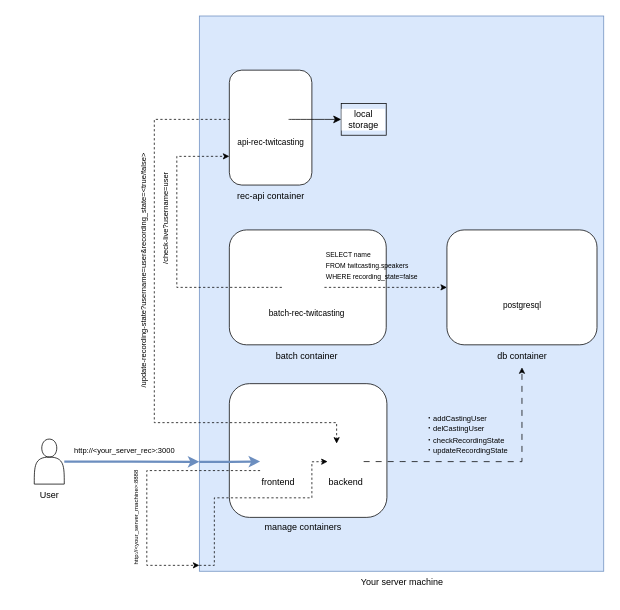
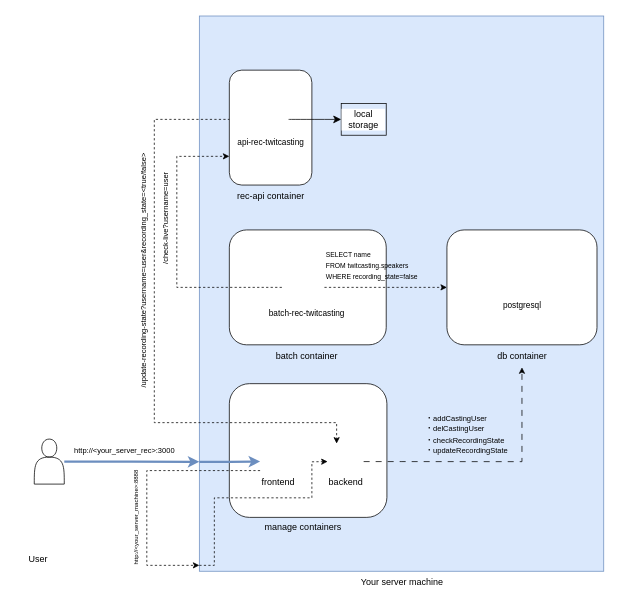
(49, 495) -> (38, 559)
